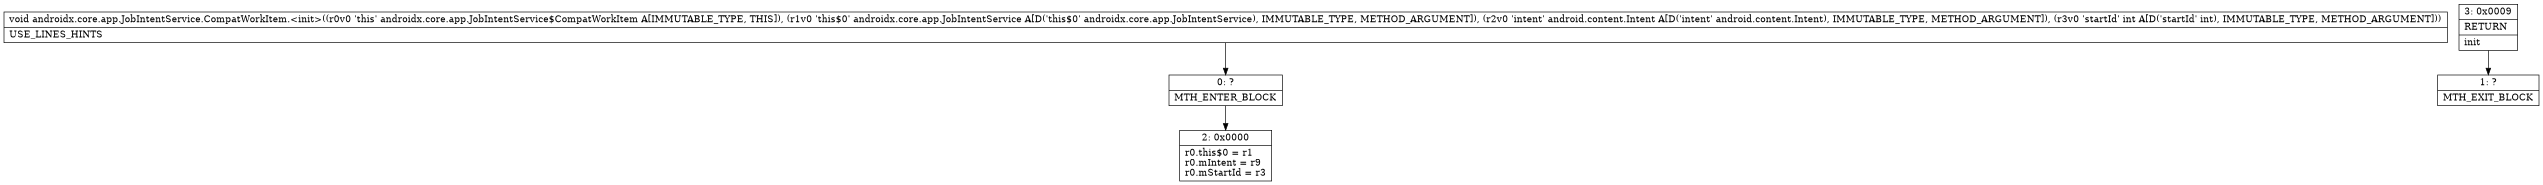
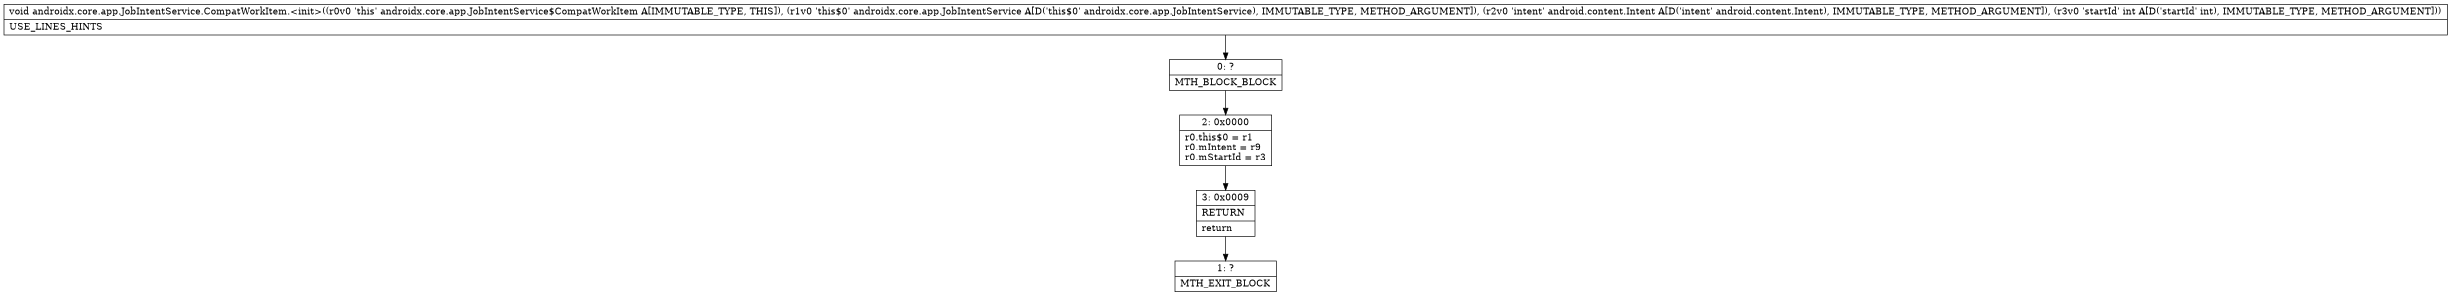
(2473, 42) -> (1217, 228)
(1226, 98) -> (1226, 82)
none -> (1226, 175)
